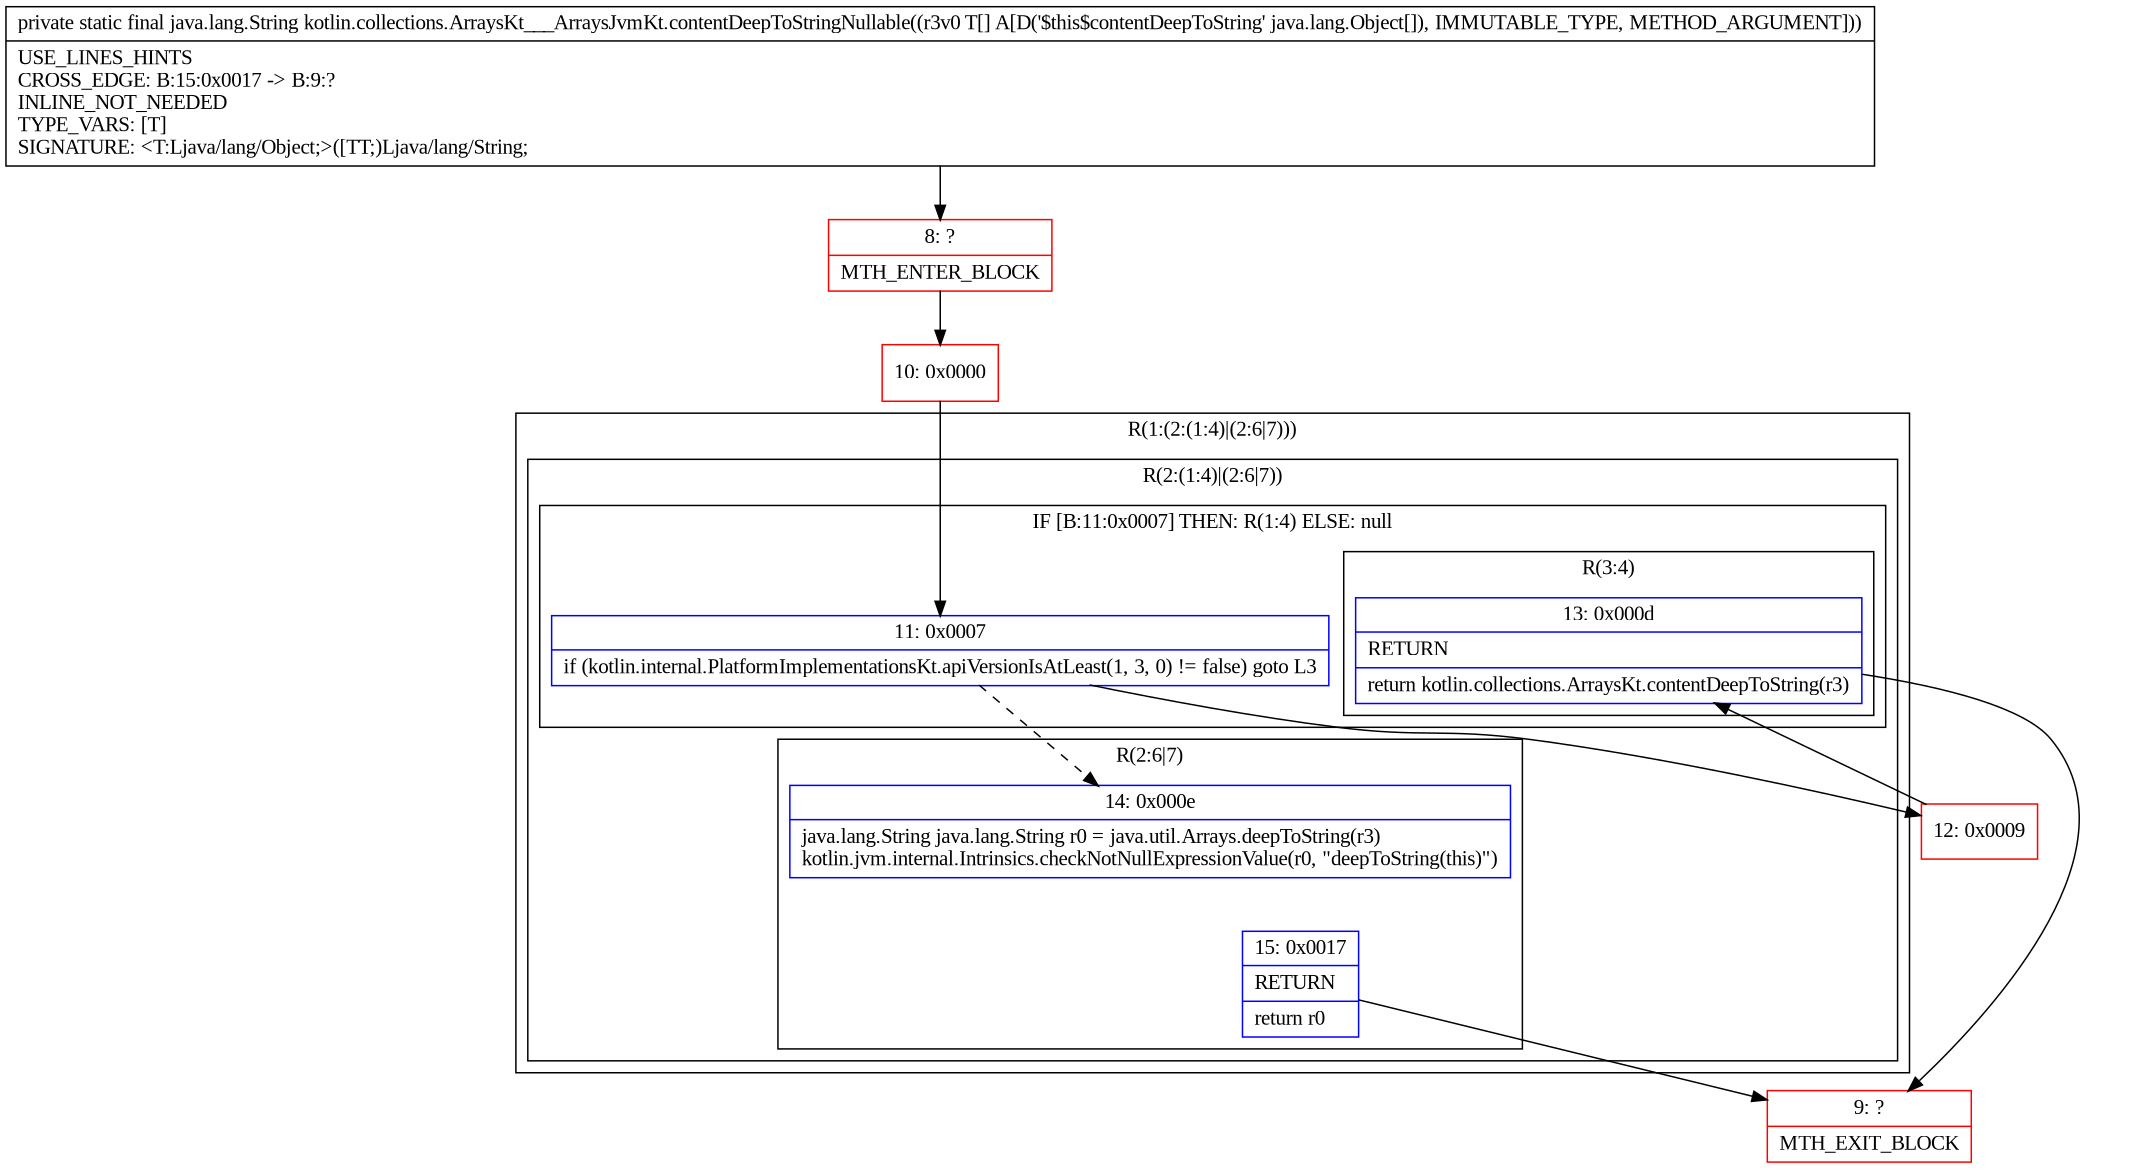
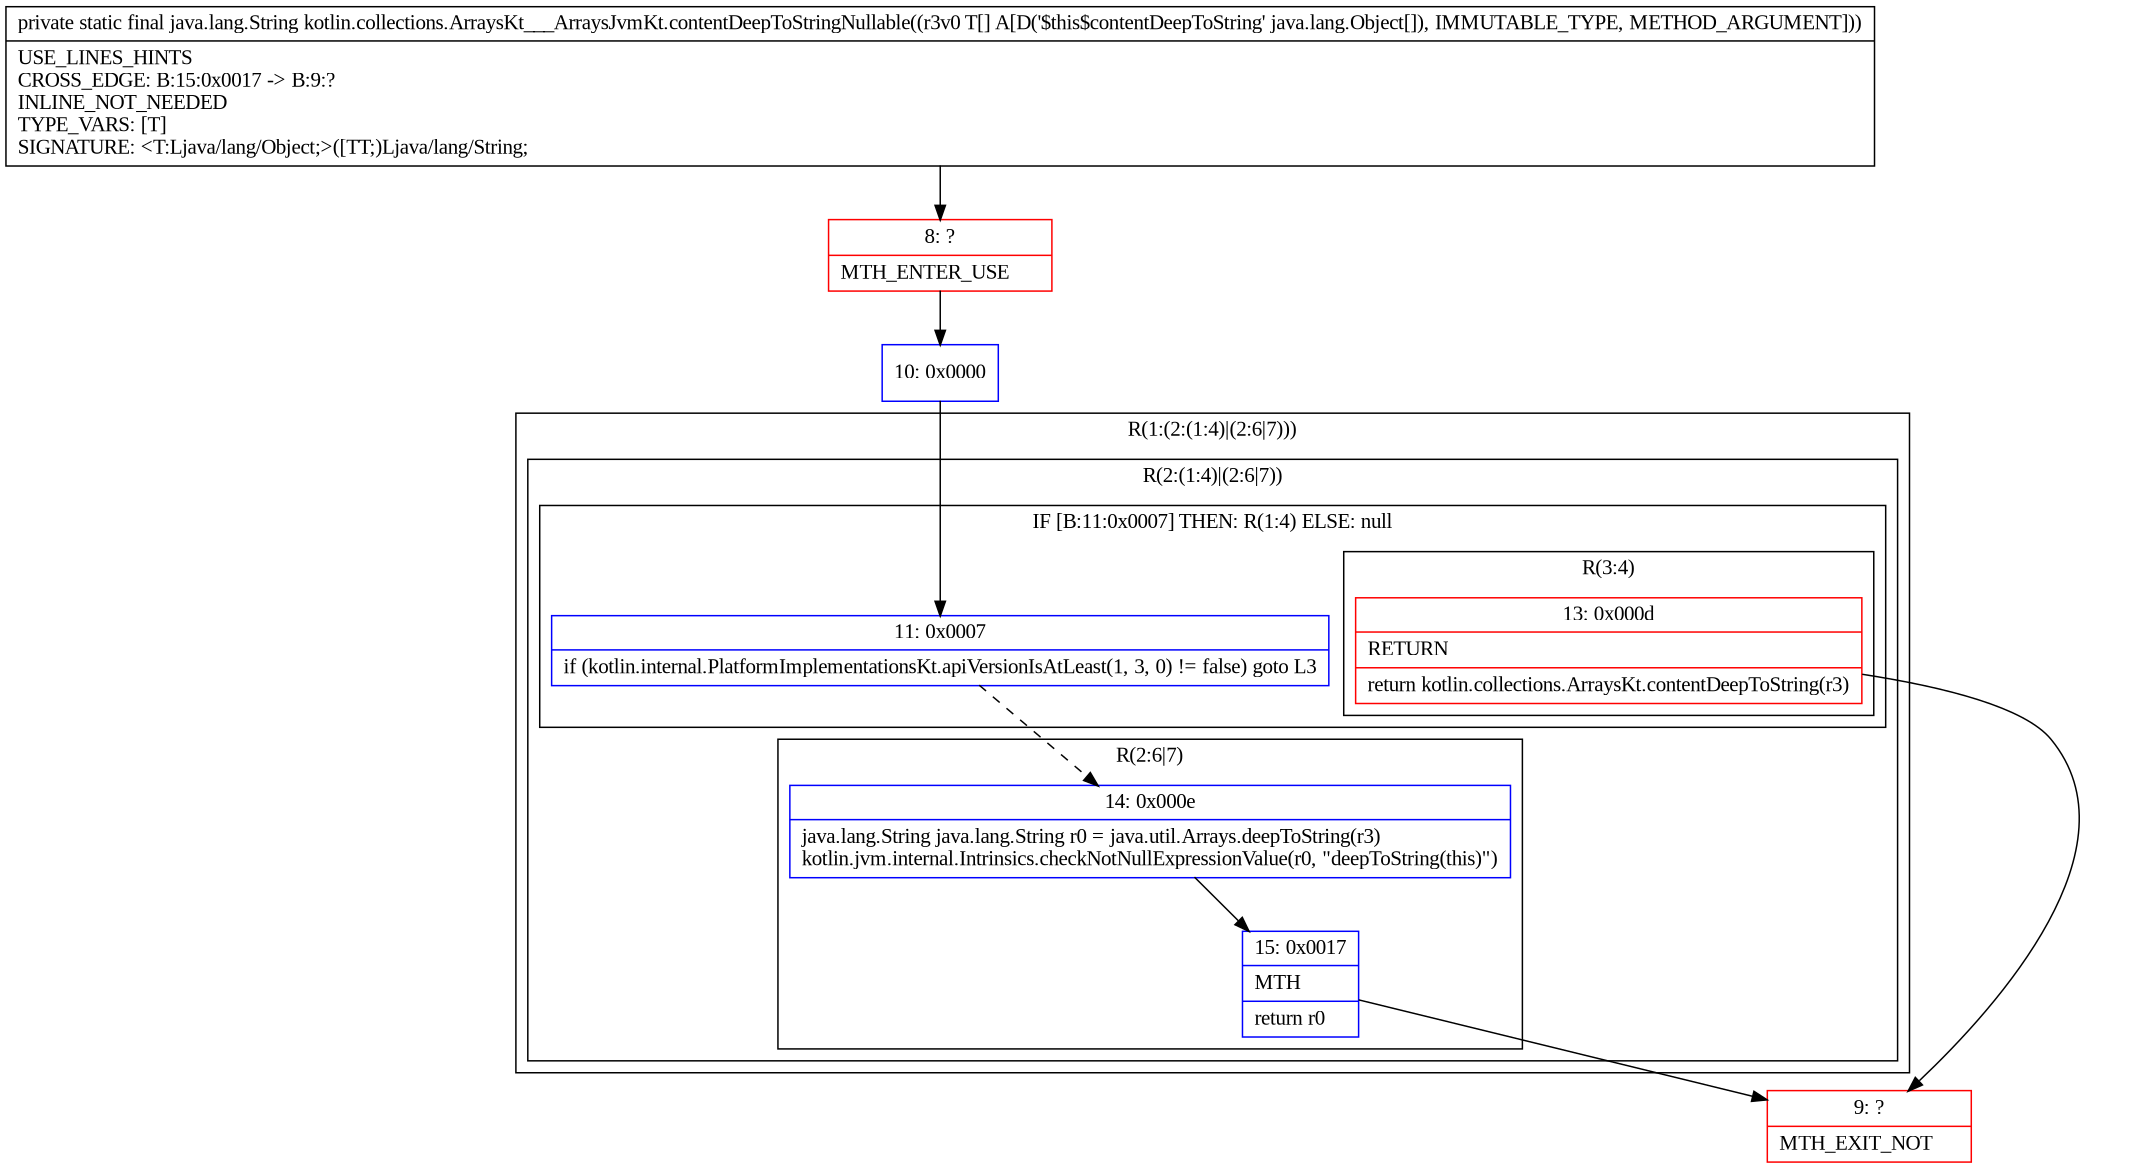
(940, 272) -> (925, 272)
(940, 373) -> (940, 373)
(1609, 651) -> (1609, 651)
(1979, 832) -> none
none -> (1217, 899)
(1295, 983) -> (1277, 983)
(1869, 1143) -> (1856, 1143)
